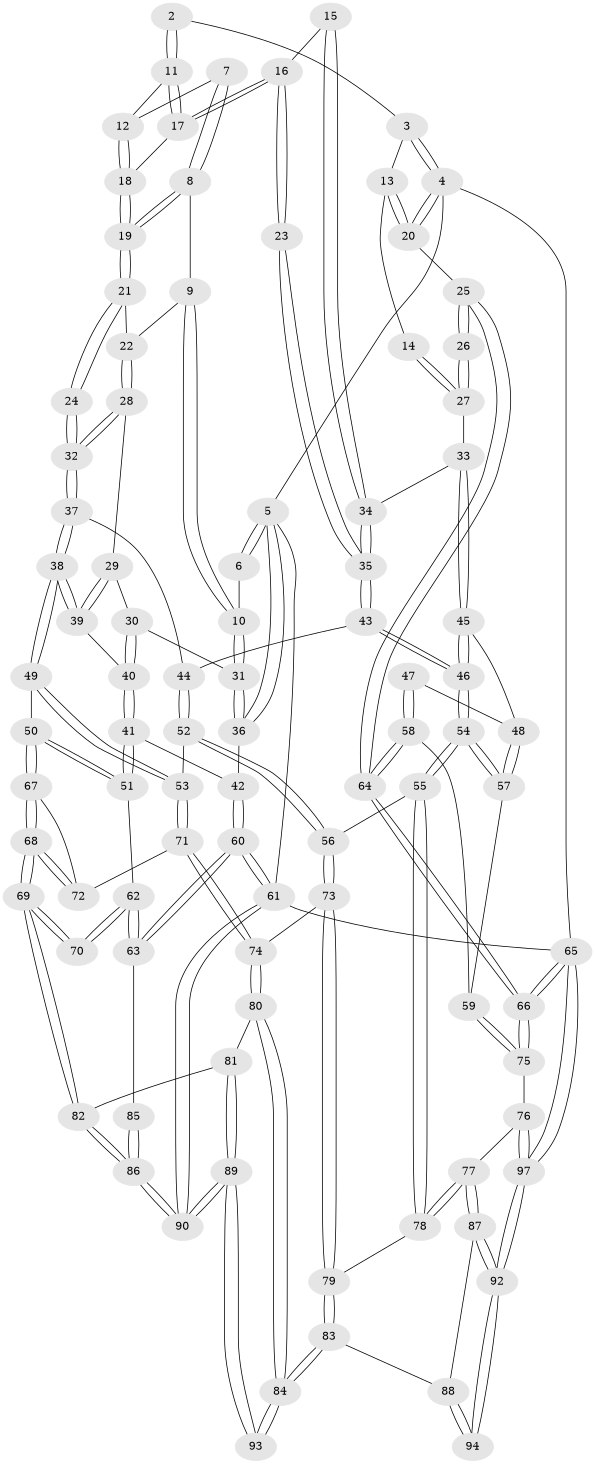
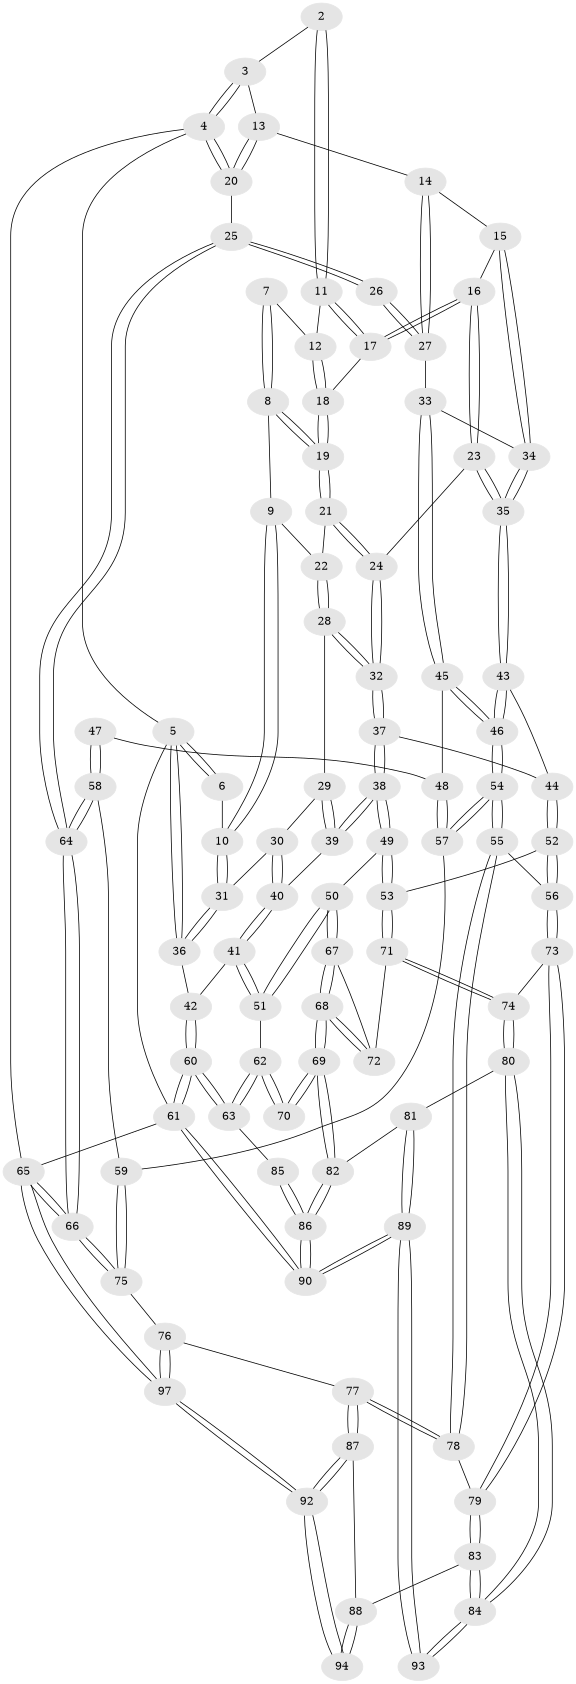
none -> (463, 209)
none -> (425, 512)
